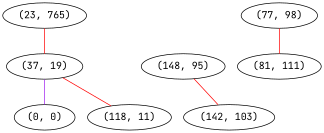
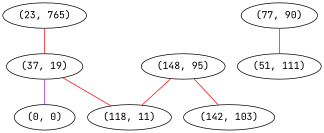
(279, 16) -> (279, 16)
(279, 66) -> (279, 66)
none -> (156, 92)
